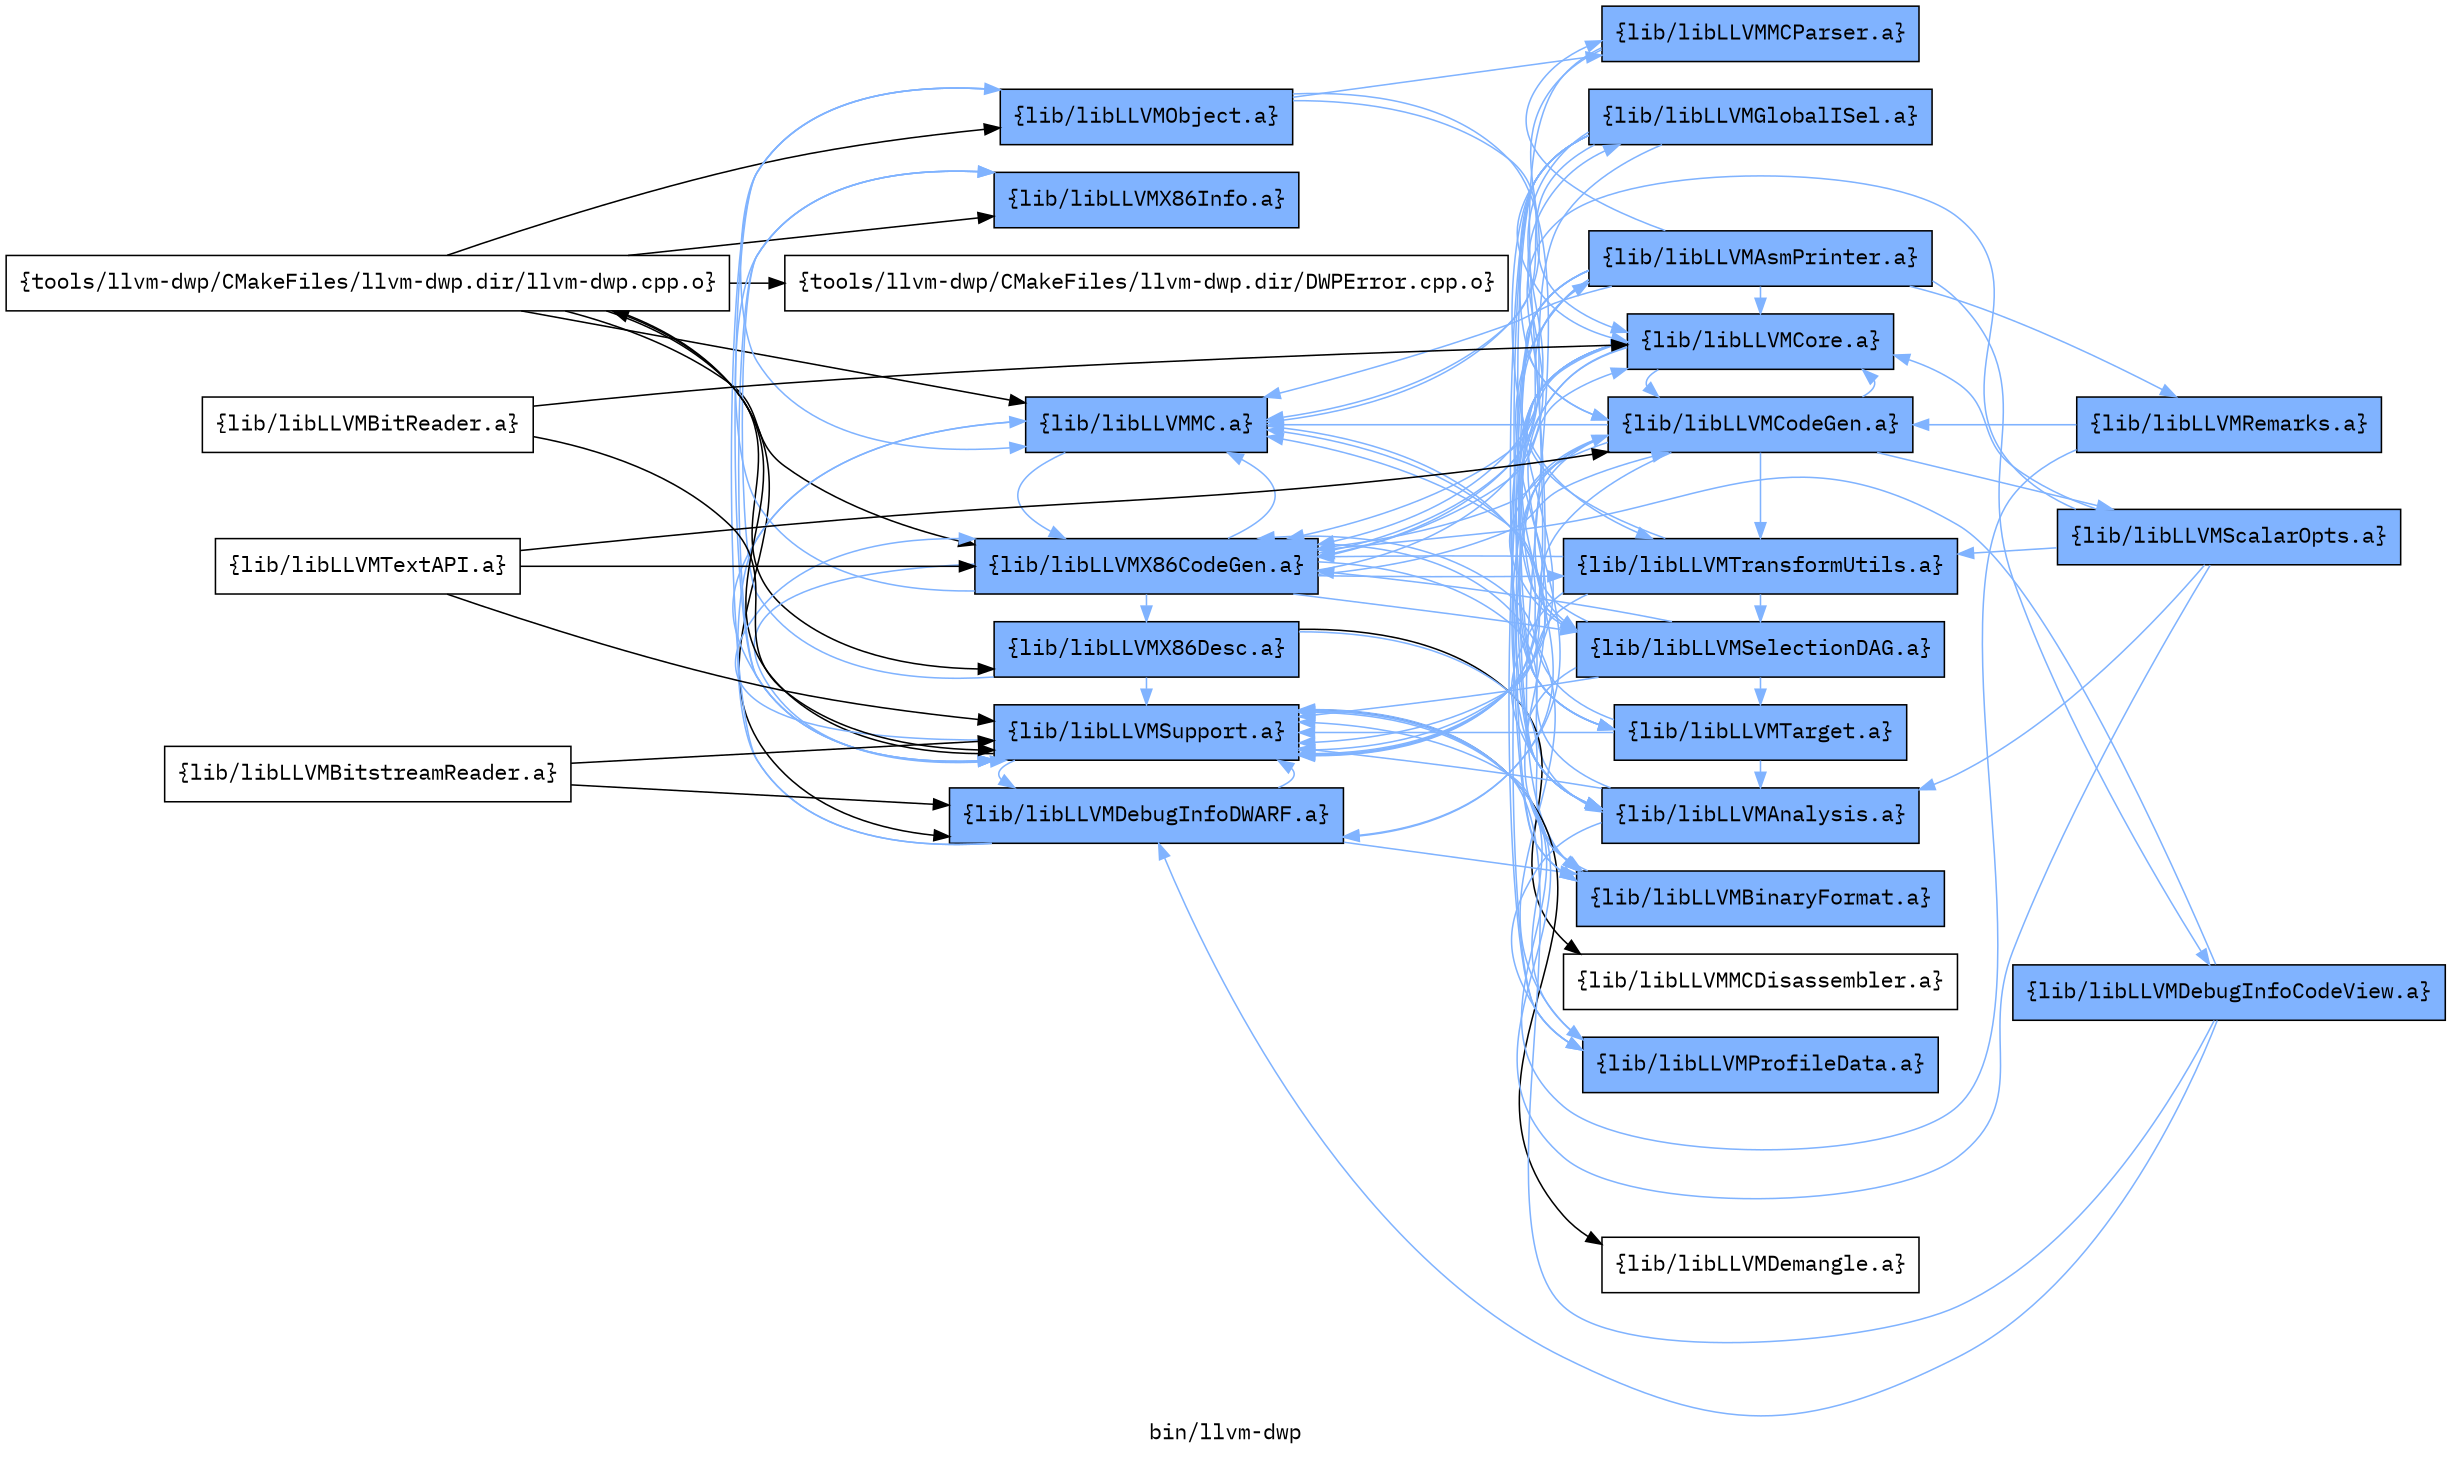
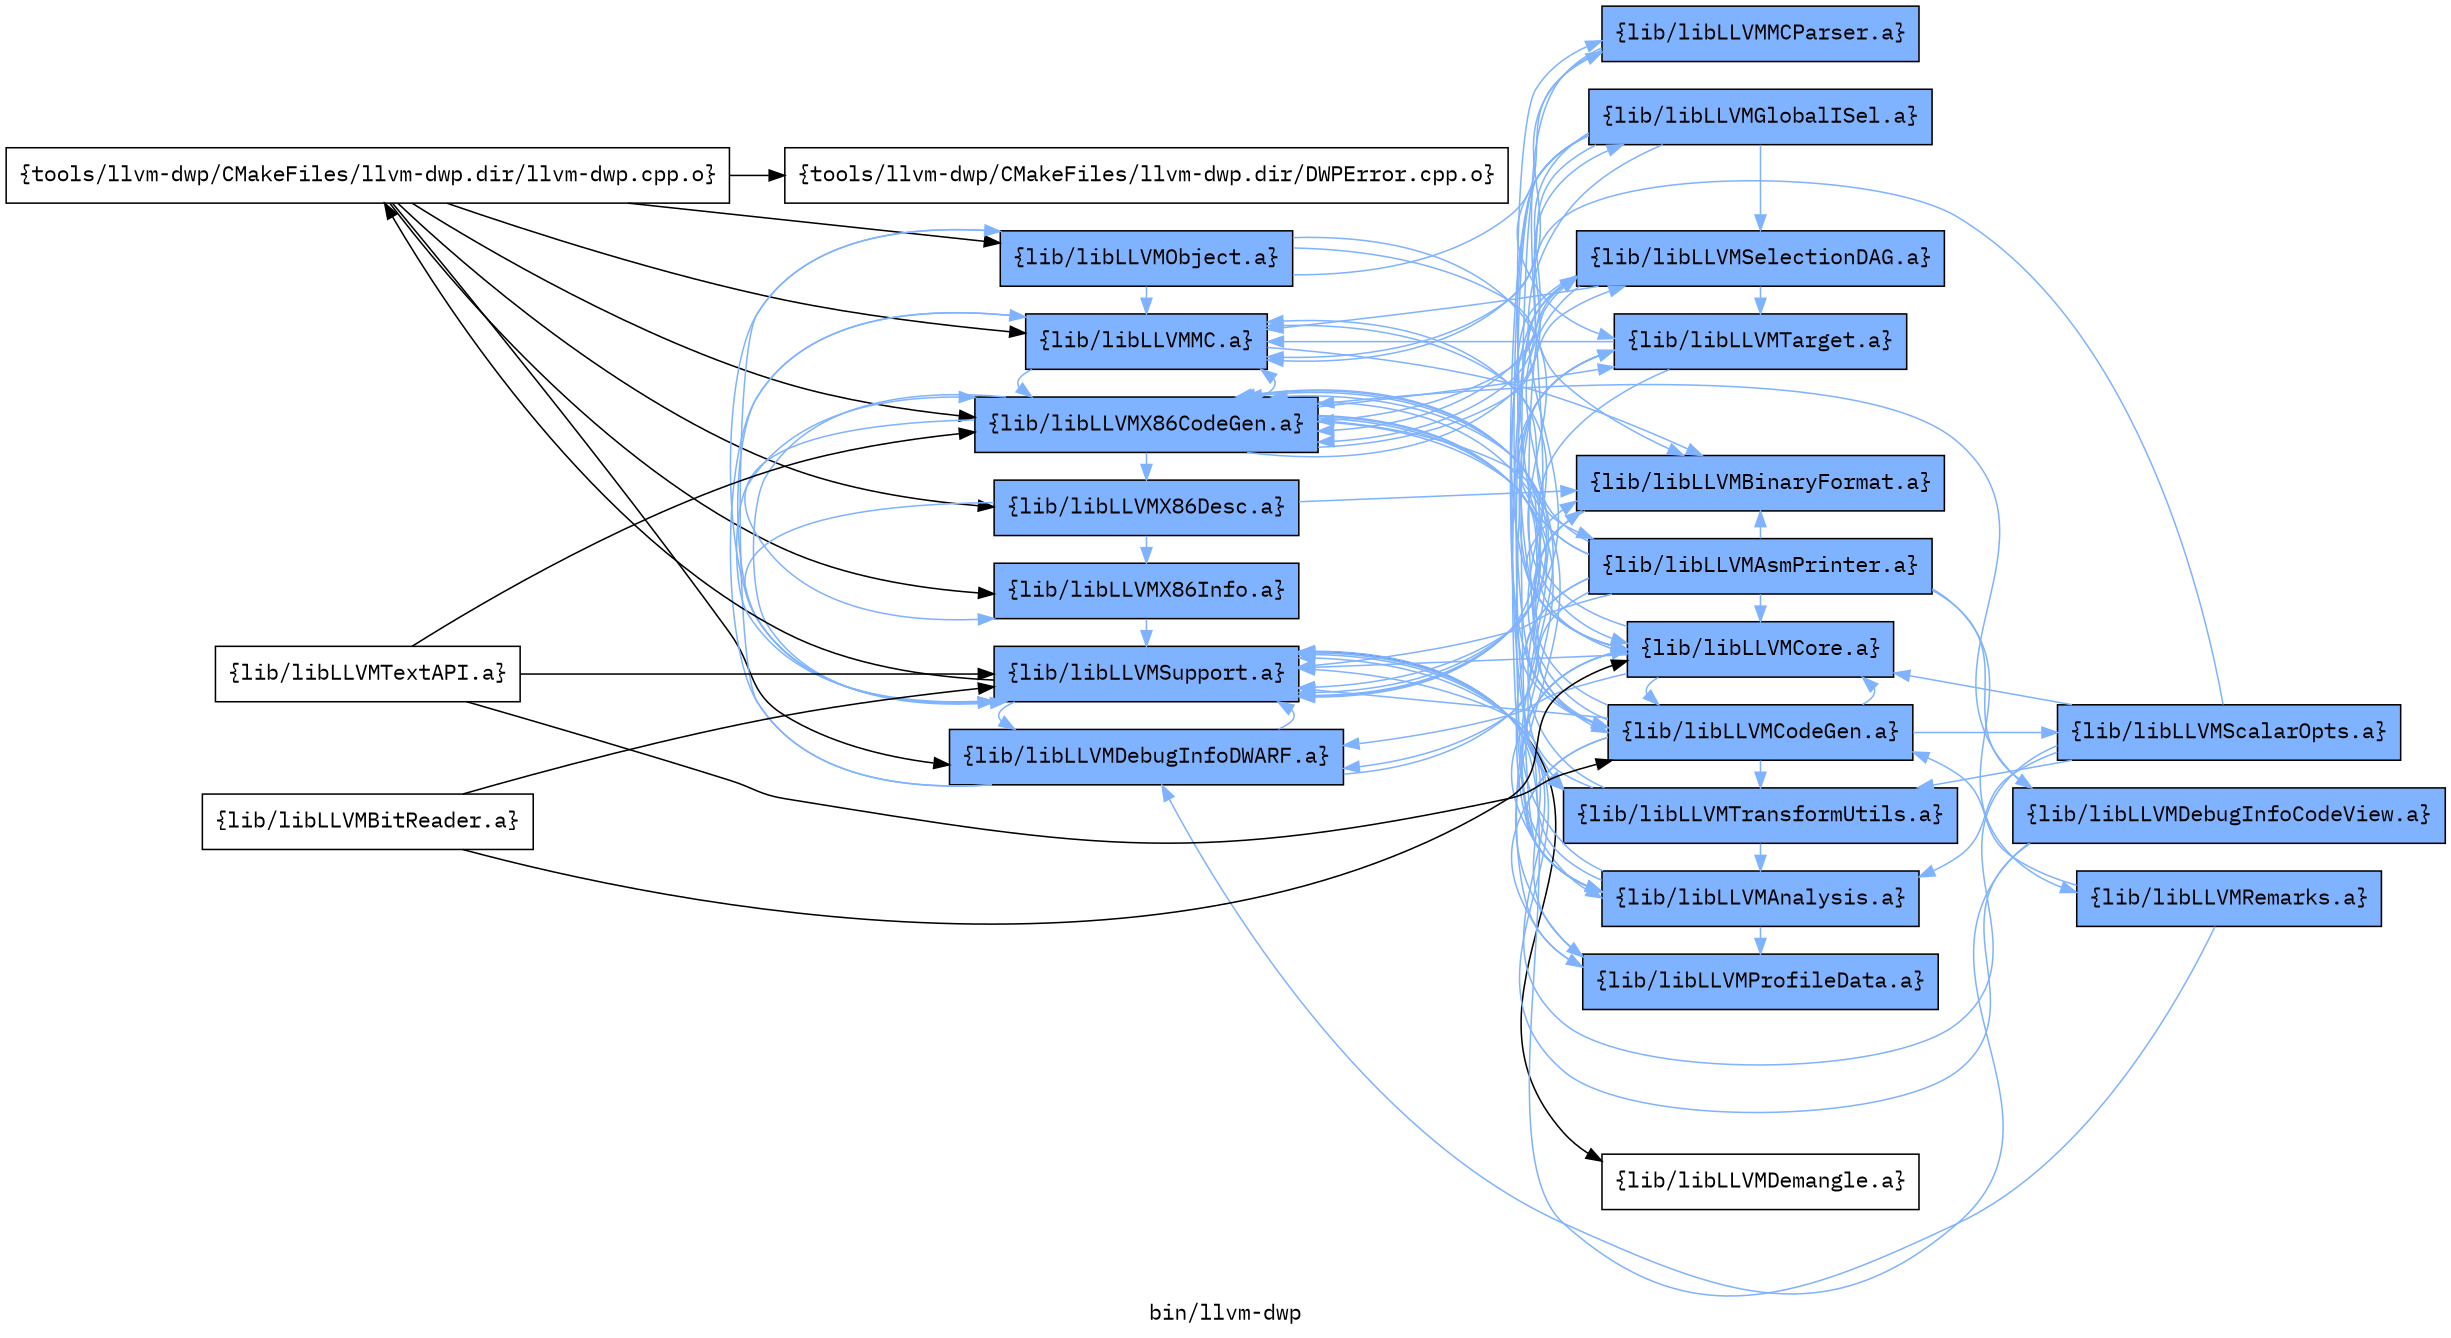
none -> (1458, 390)
(368, 774) -> none
(1760, 982) -> none
